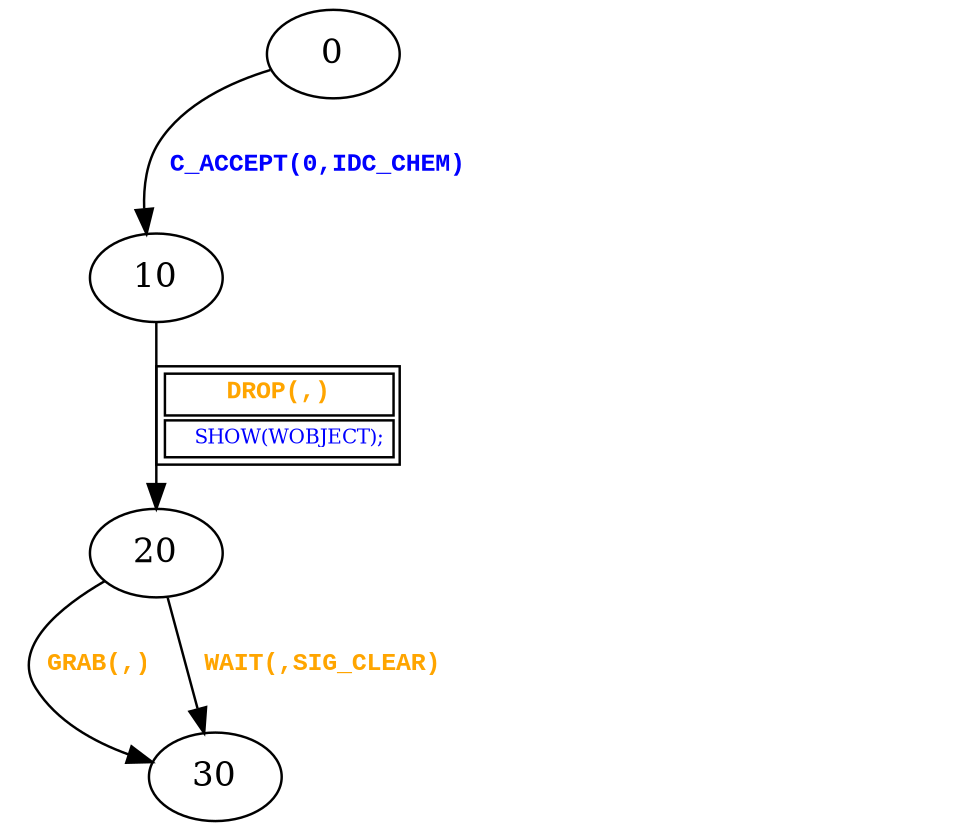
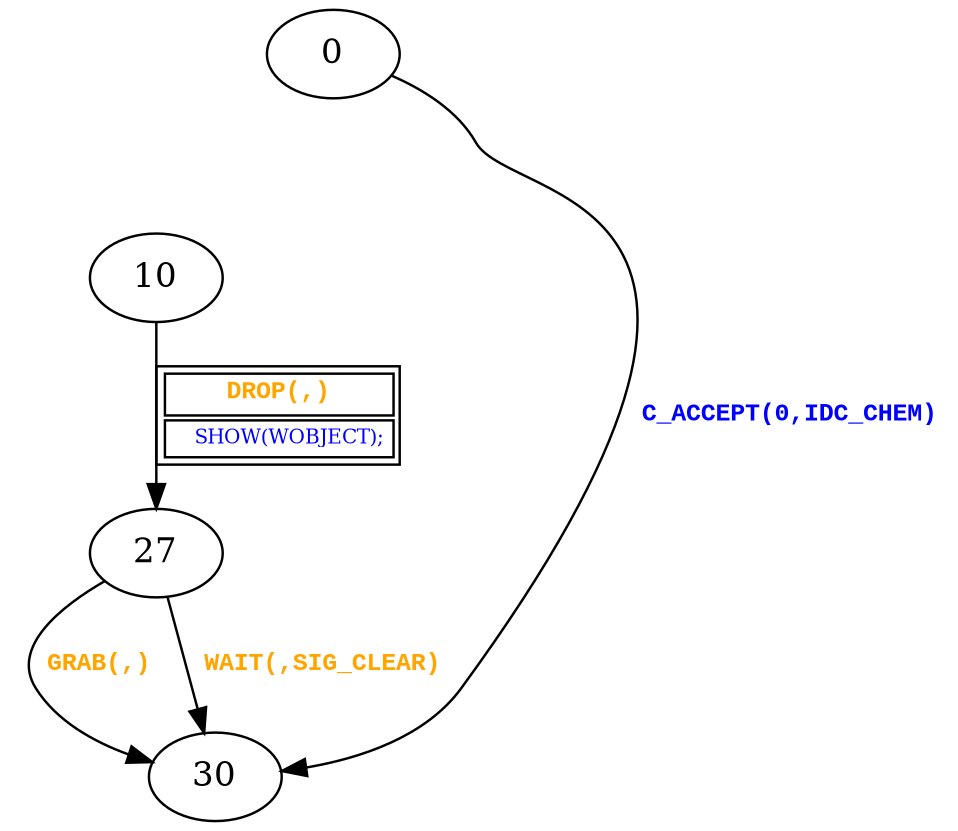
(181, 117) -> (610, 430)
(156, 553) -> (156, 553)
